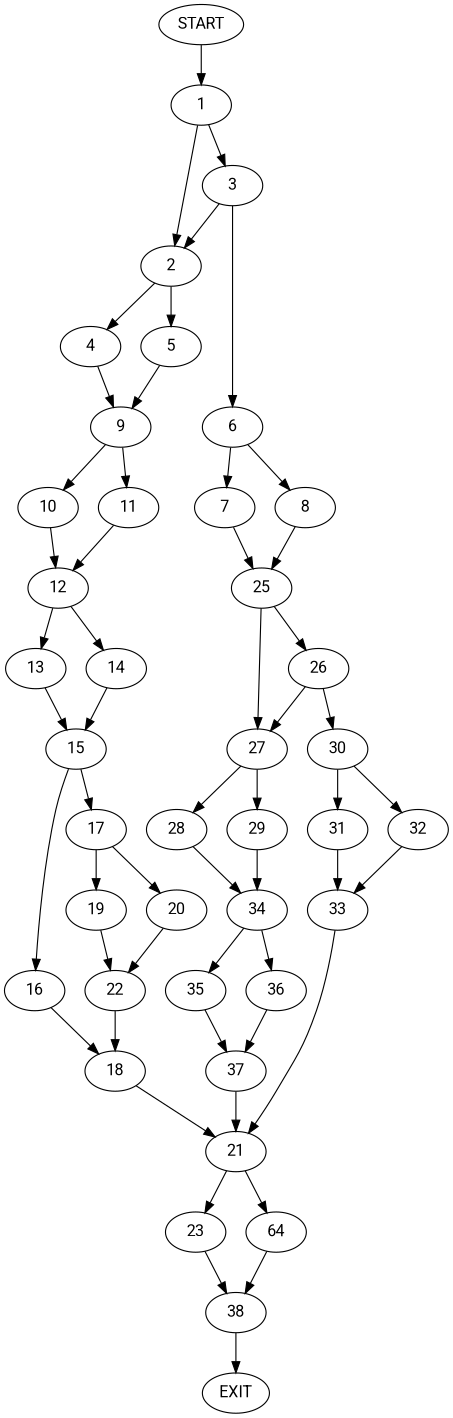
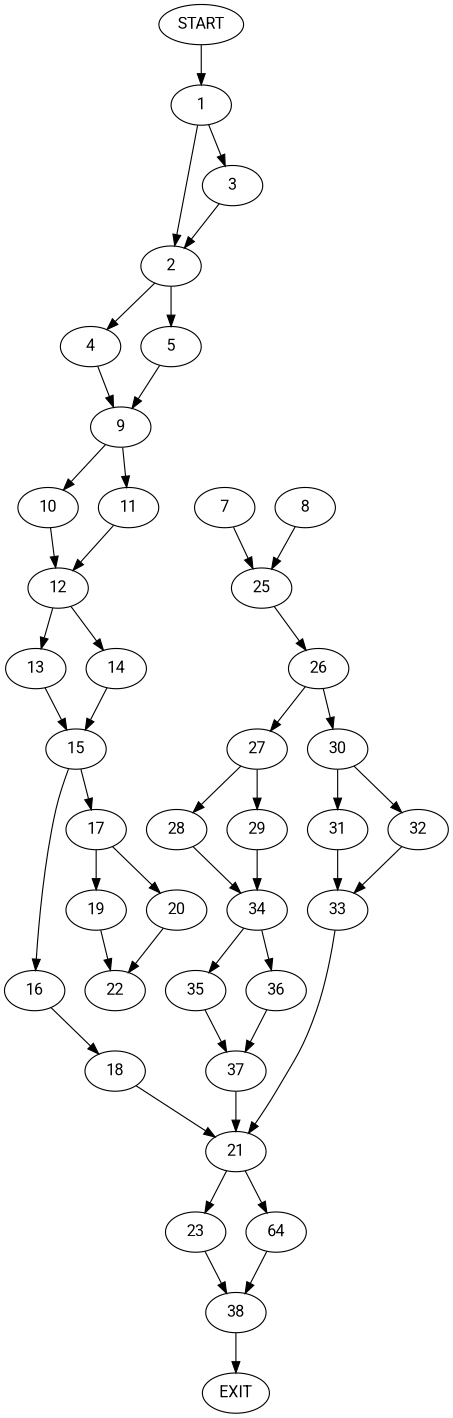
(233, 427) -> none
(260, 663) -> none
(115, 1025) -> none
